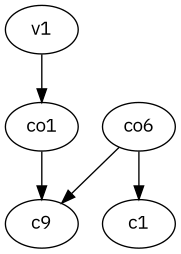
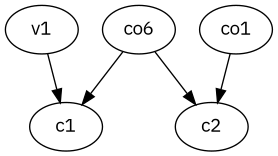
(42, 72) -> (52, 72)
(42, 224) -> (212, 127)
